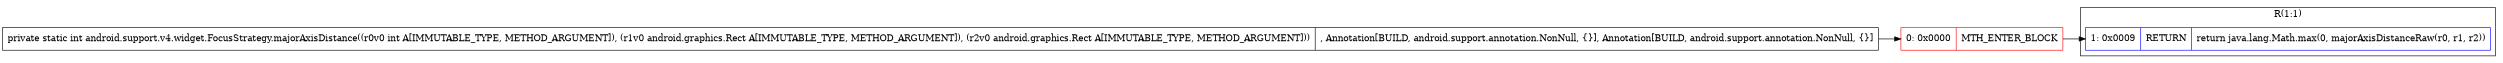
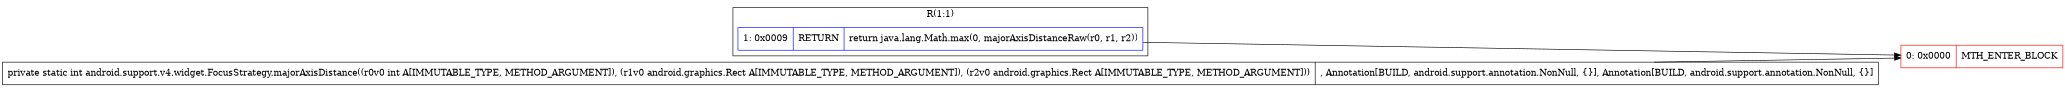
(2071, 39) -> (1519, 49)
